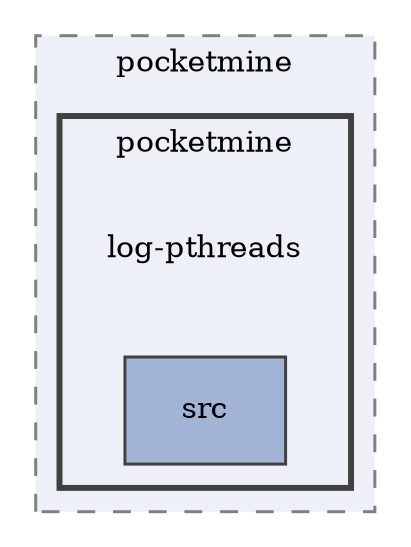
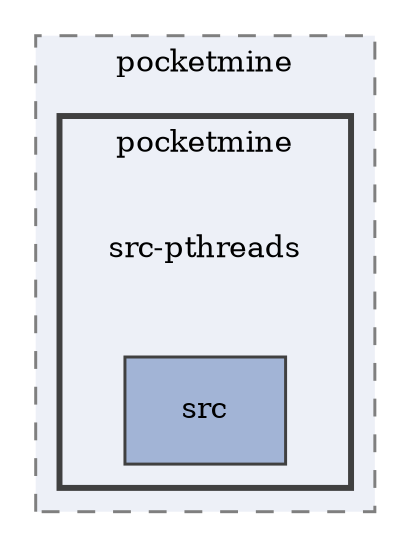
(205, 250) -> (205, 250)
